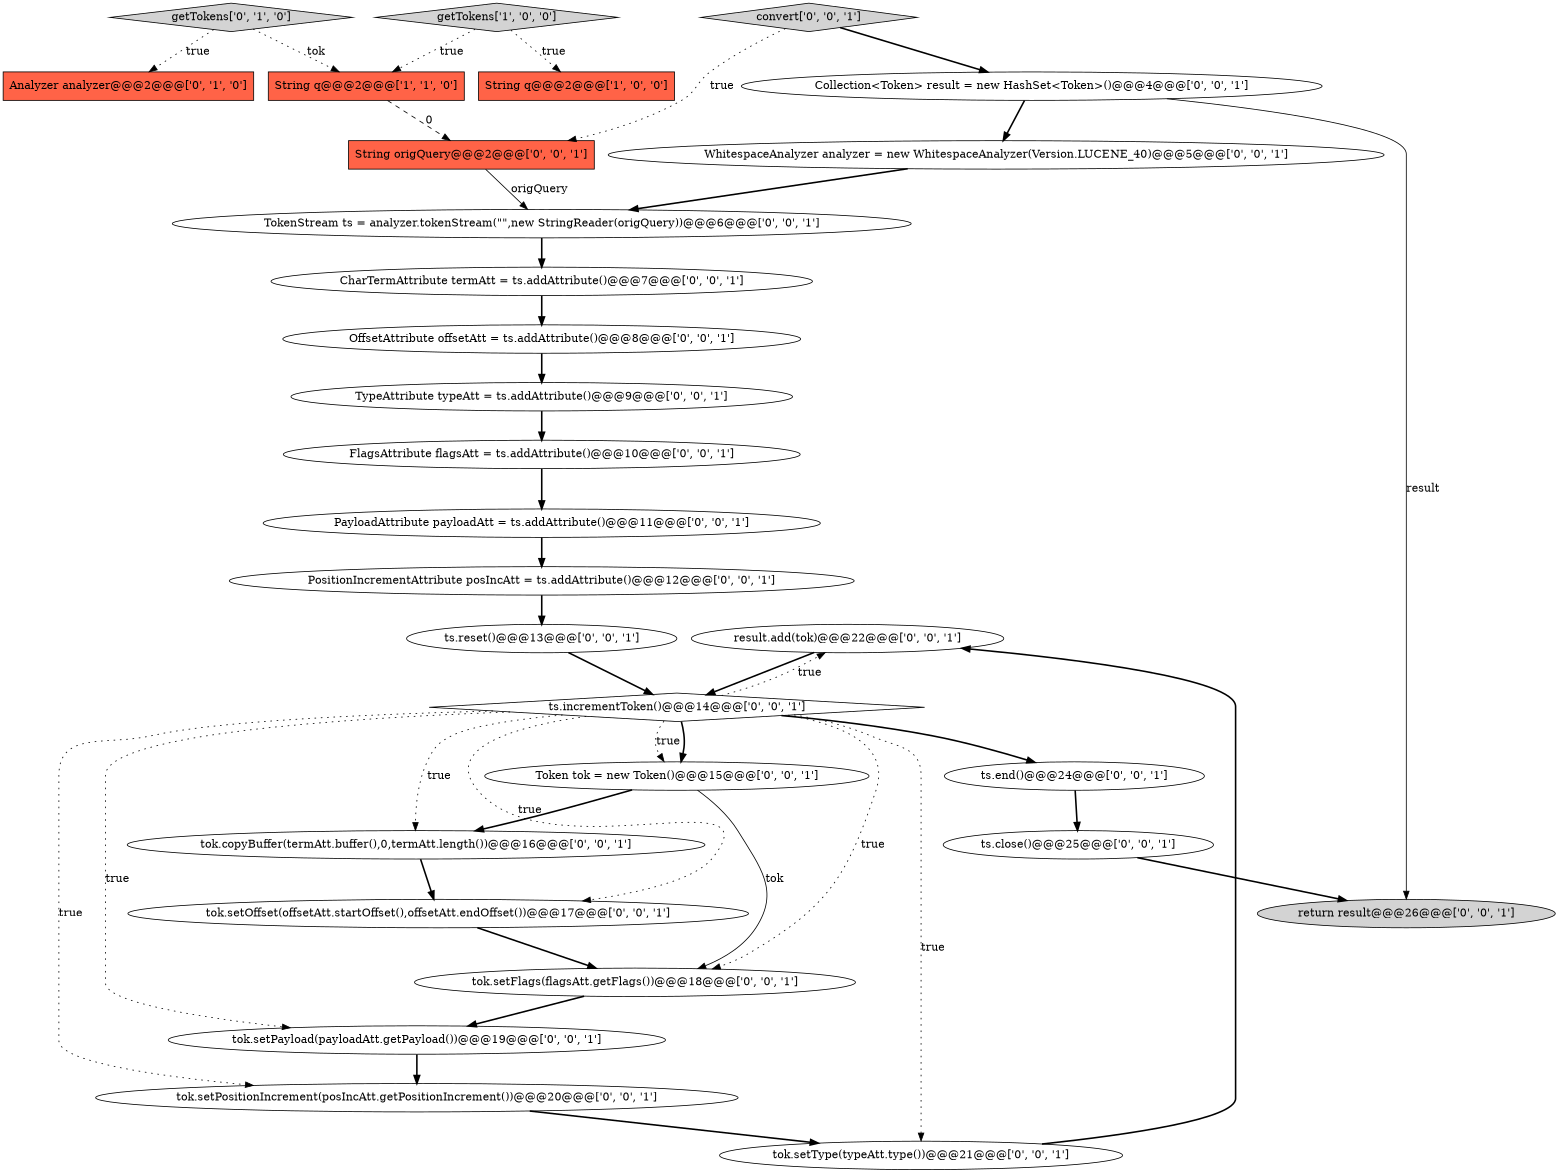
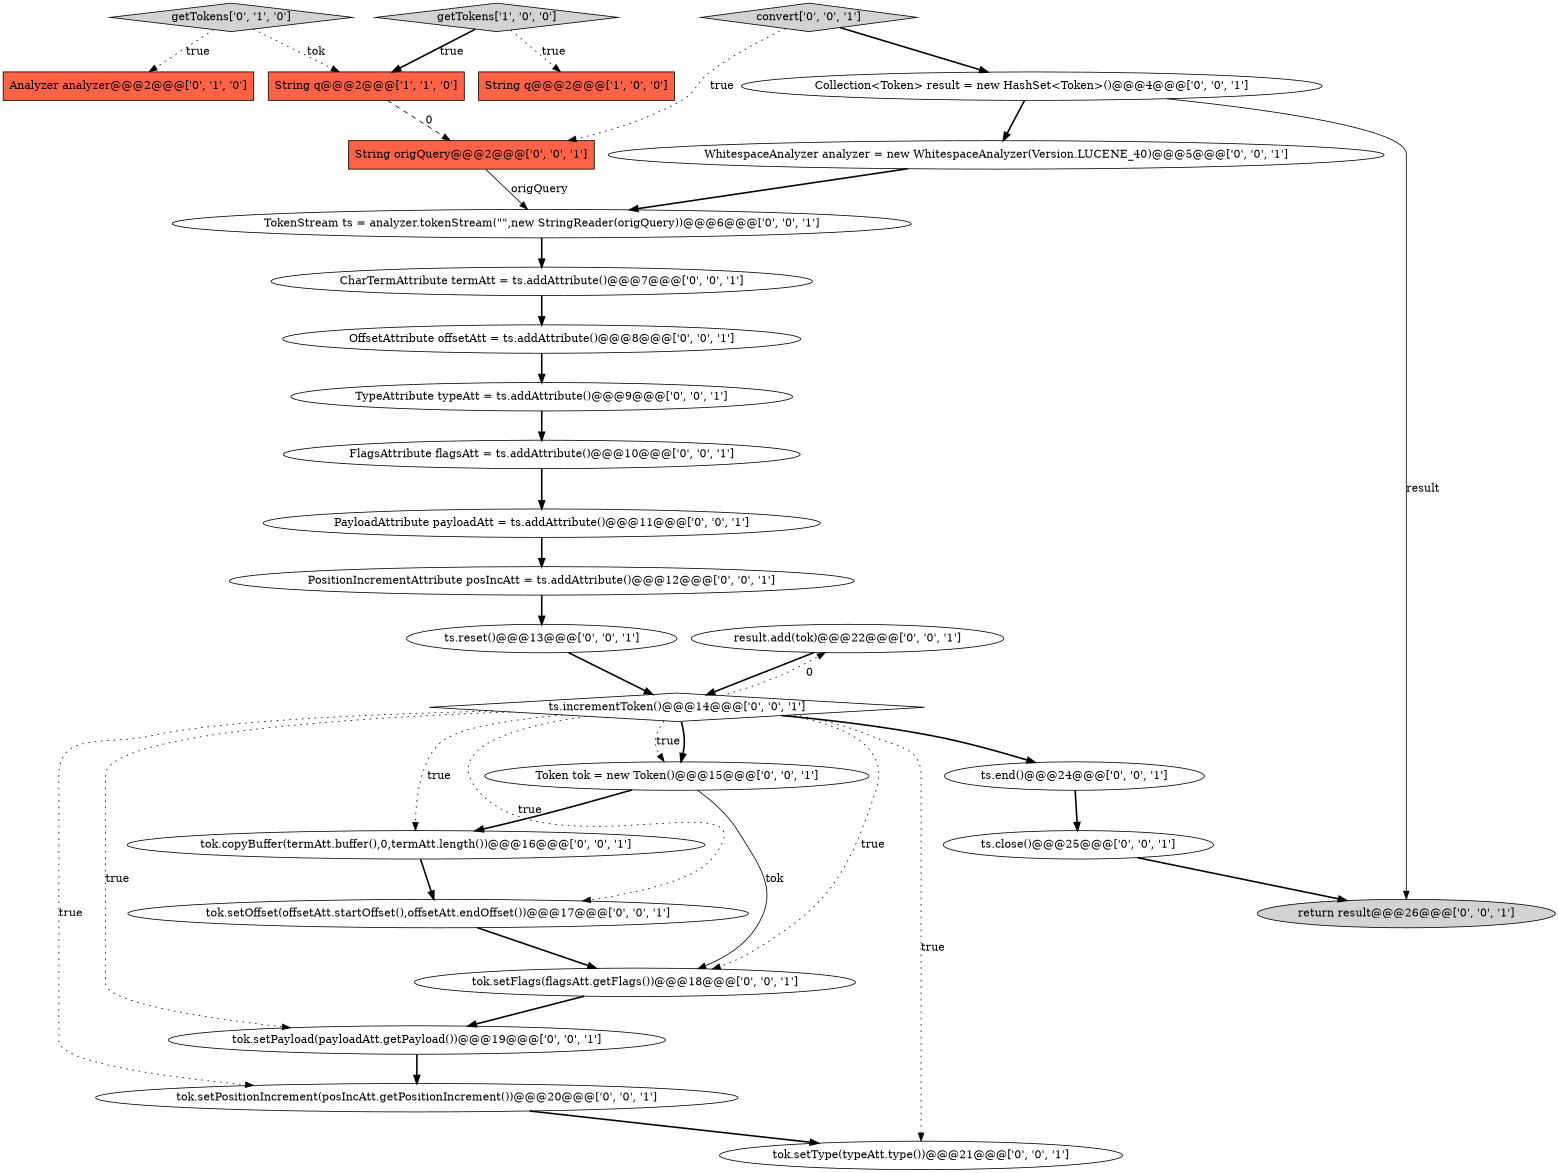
(437, 49) -> (437, 49)
(810, 673) -> (810, 673)
(1236, 866) -> none
